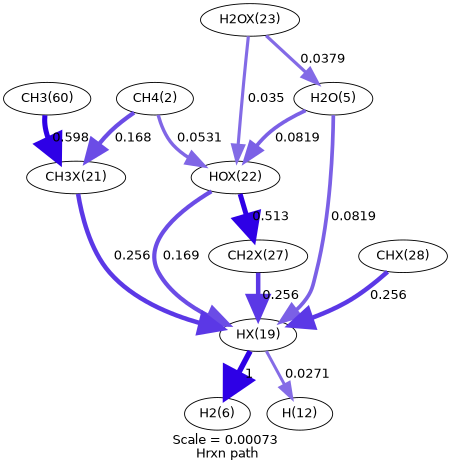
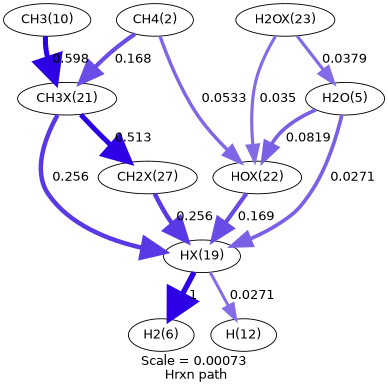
(47, 99) -> (47, 20)
(198, 138) -> (222, 99)
(243, 205) -> (96, 130)
(352, 217) -> (351, 177)
(403, 256) -> none
